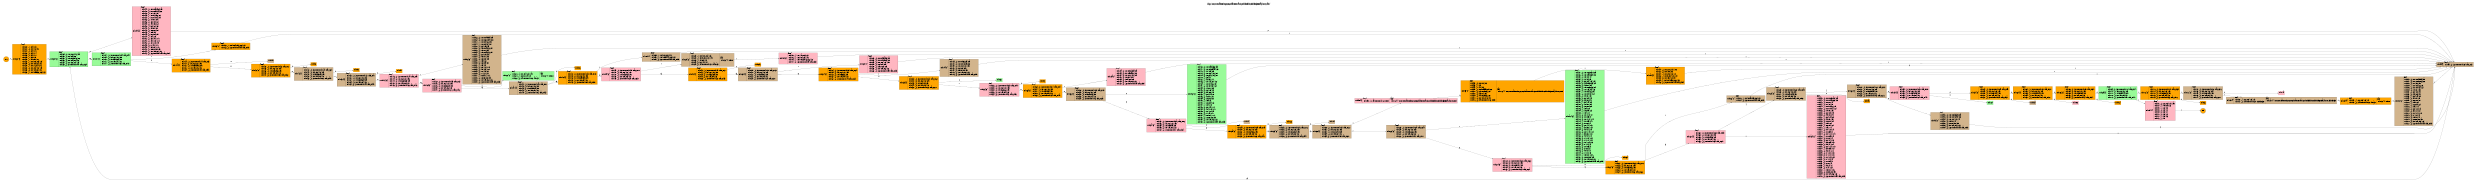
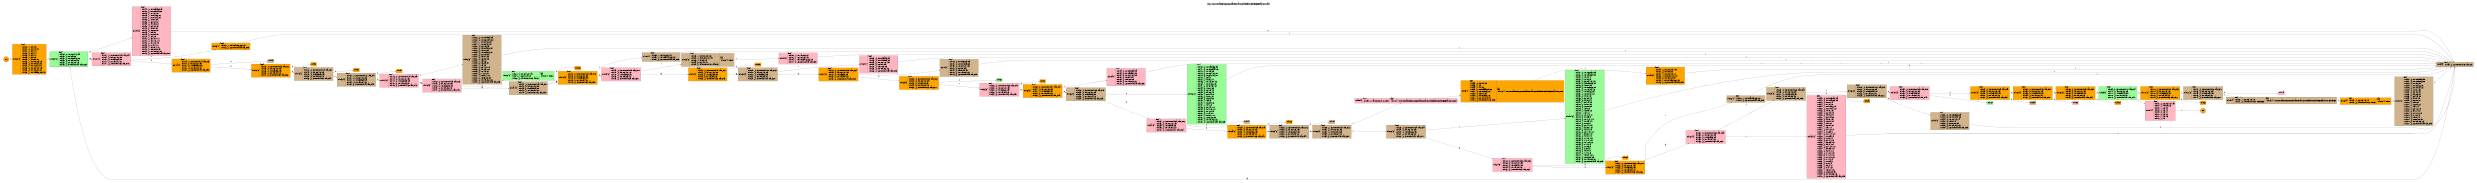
(111, 59) -> (111, 59)
